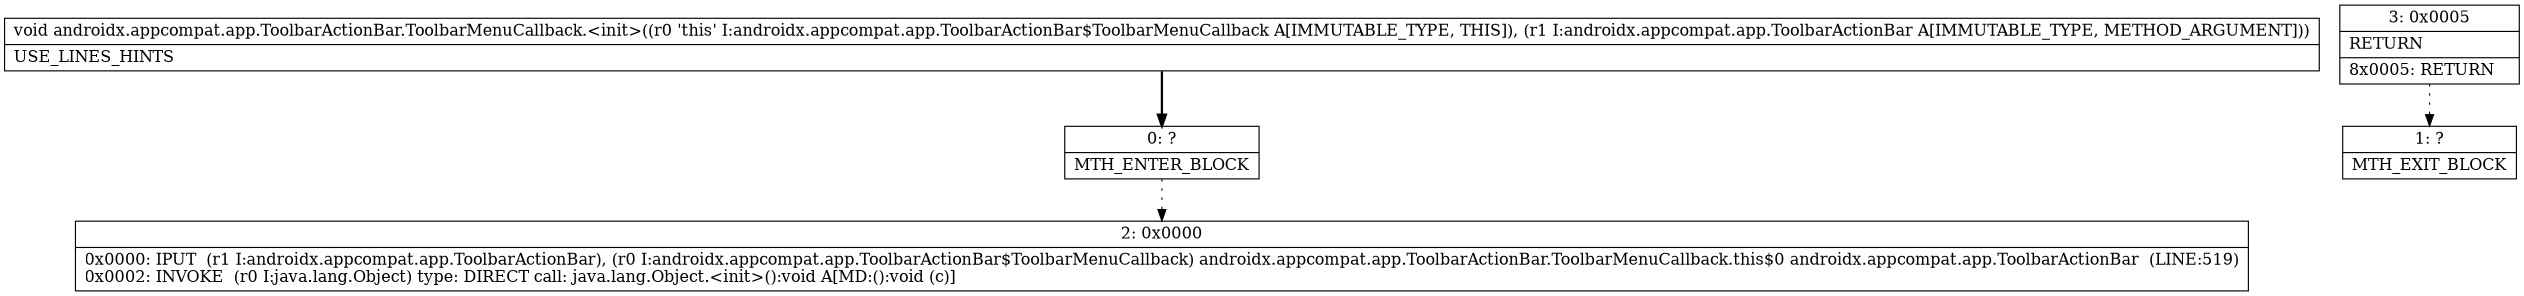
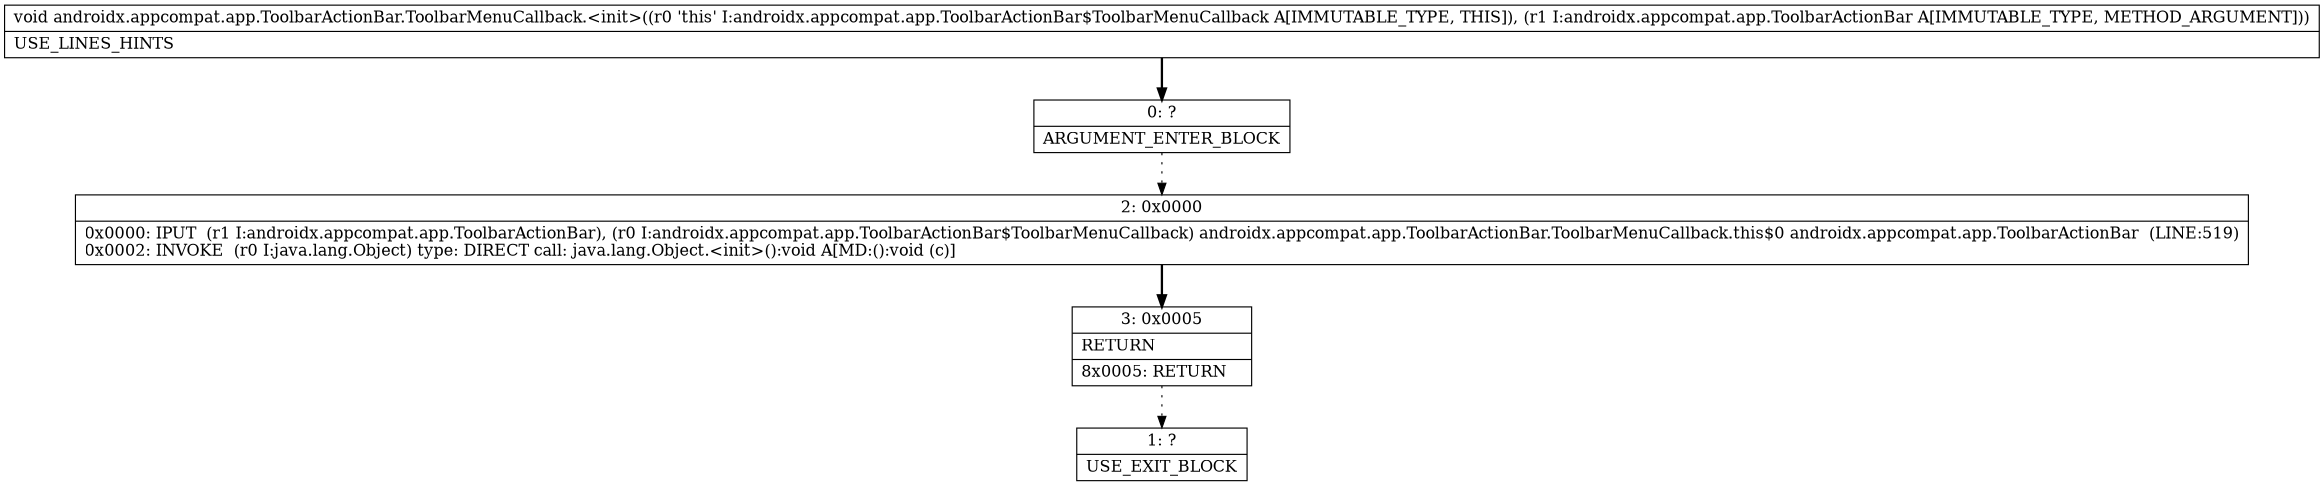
(1162, 165) -> (1162, 139)
(2430, 165) -> (1162, 467)
none -> (1162, 280)
